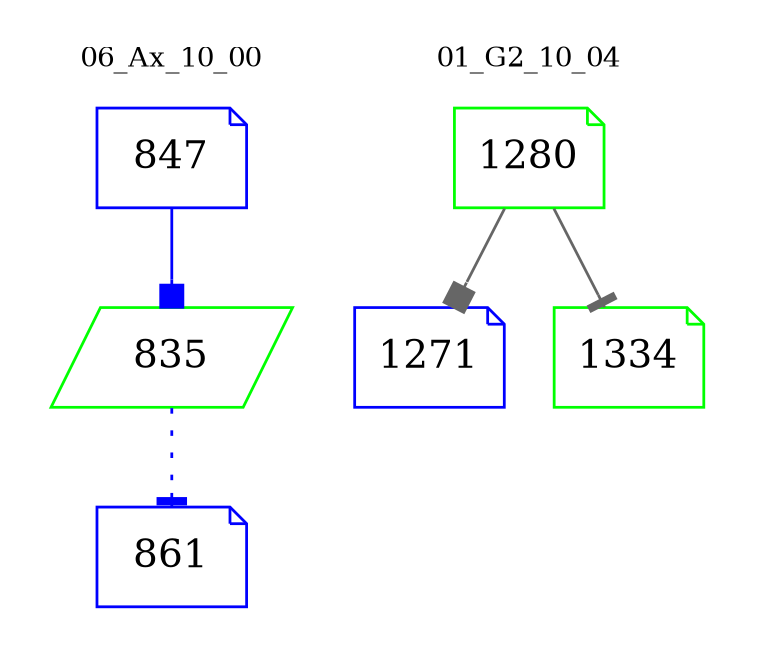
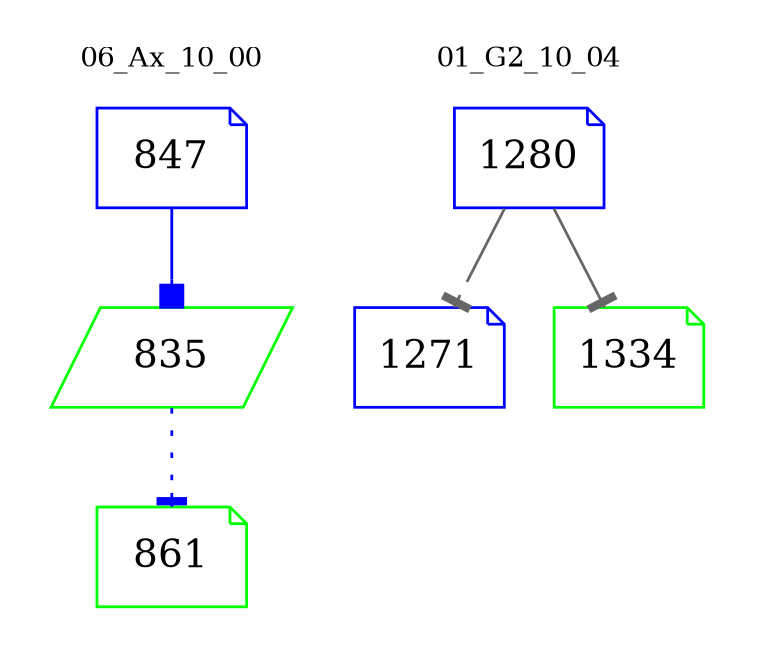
(529, 158) -> (529, 158)
(486, 245) -> (486, 245)
(172, 557) -> (172, 557)
